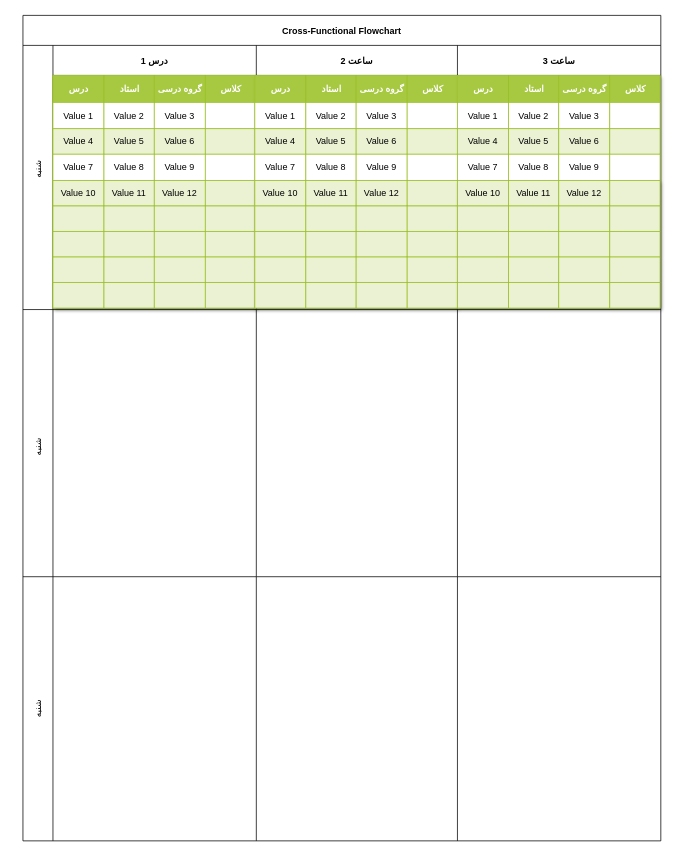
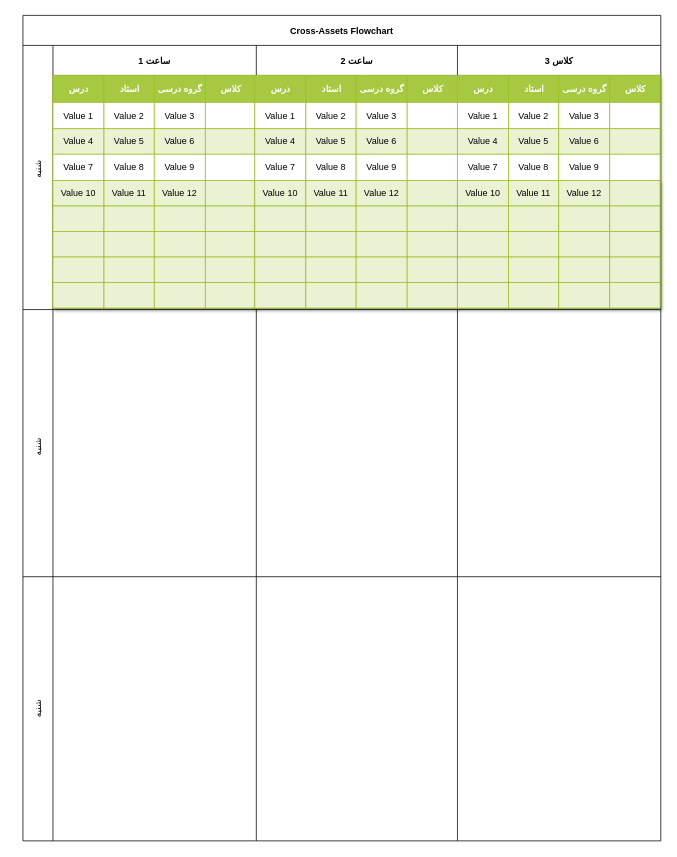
(341, 31) -> (341, 31)
(154, 61) -> (154, 61)
(558, 61) -> (558, 61)
